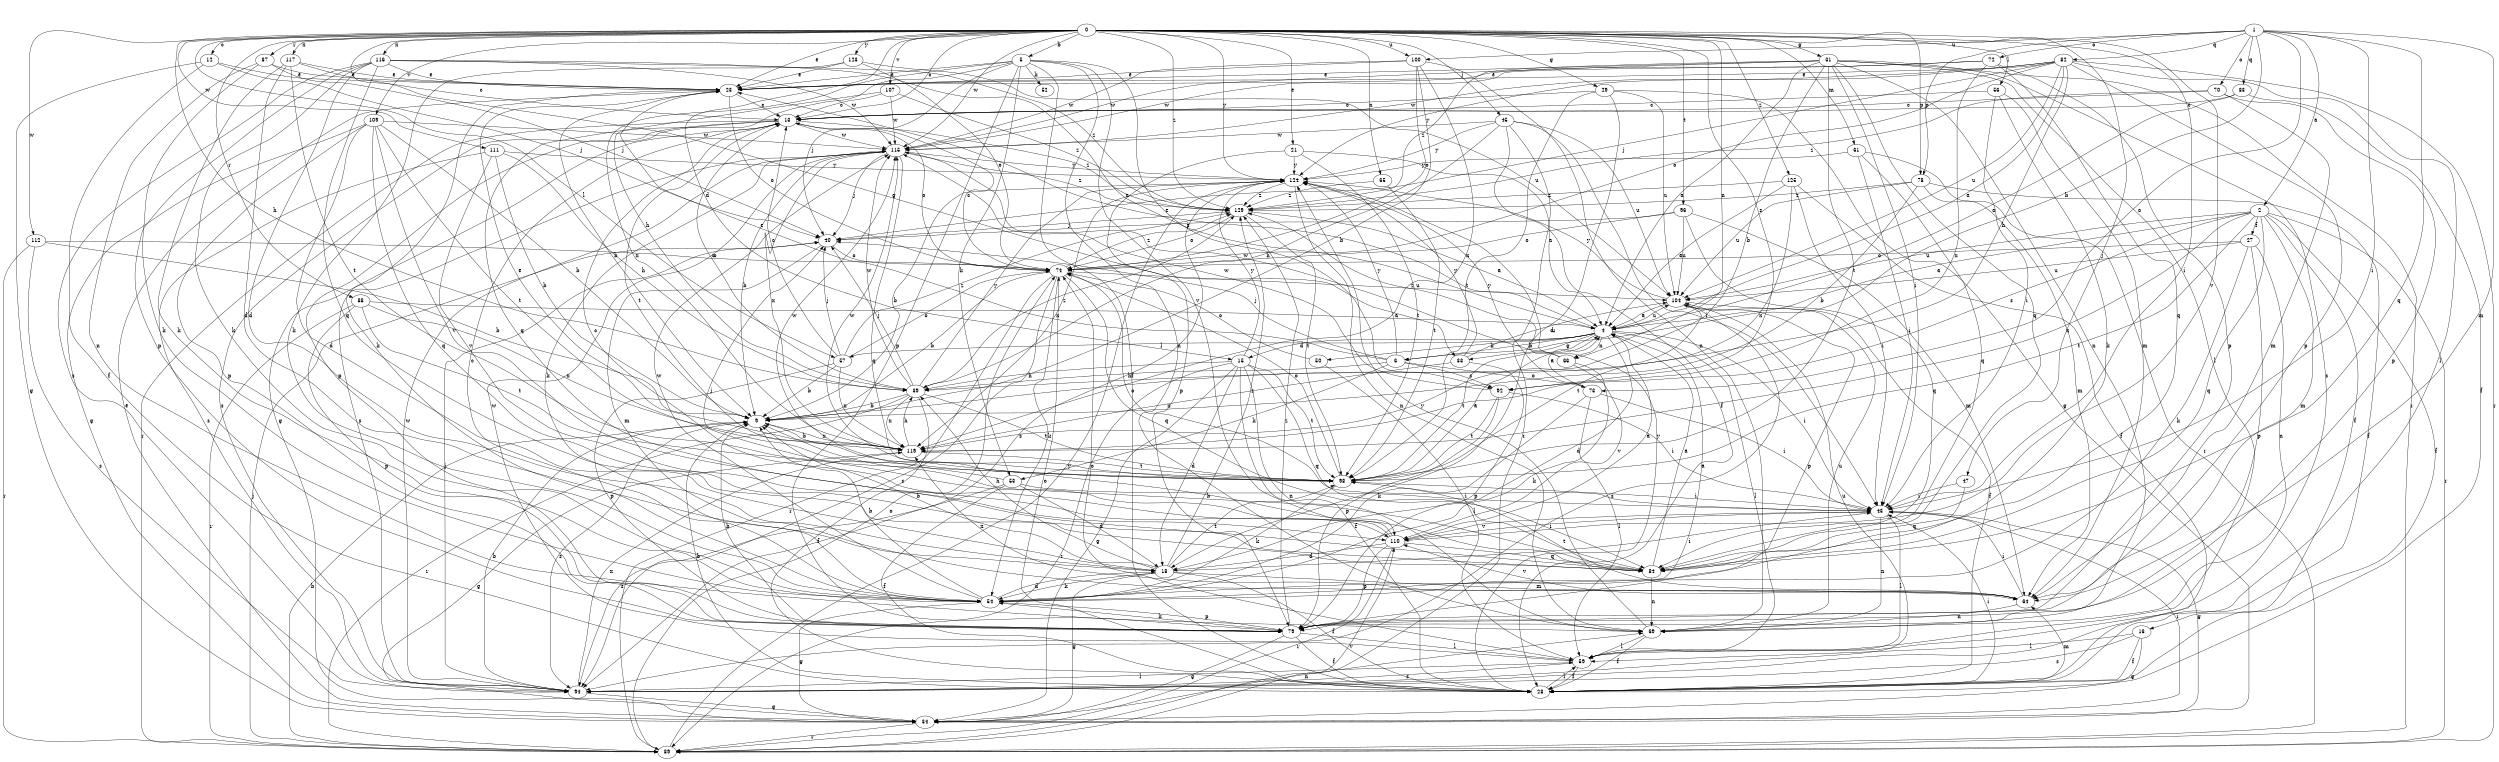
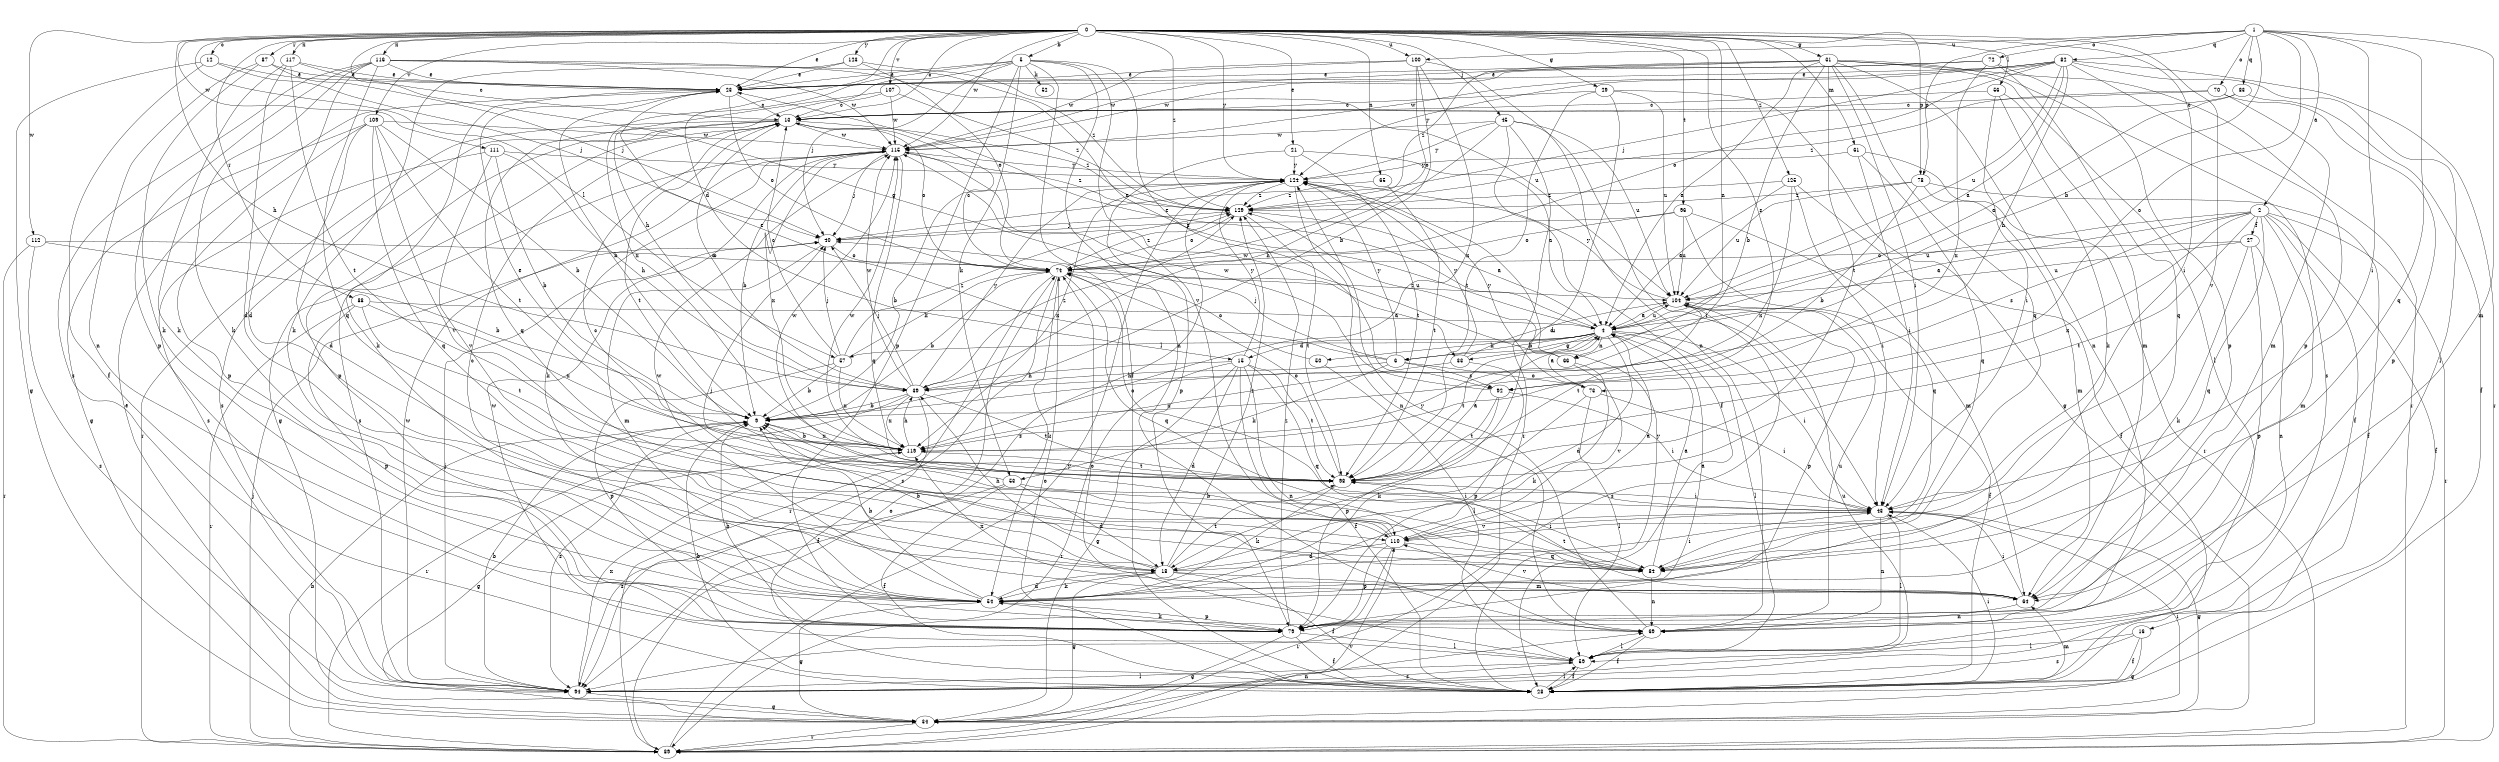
(926, 316) -> (926, 316)
(1966, 482) -> none
